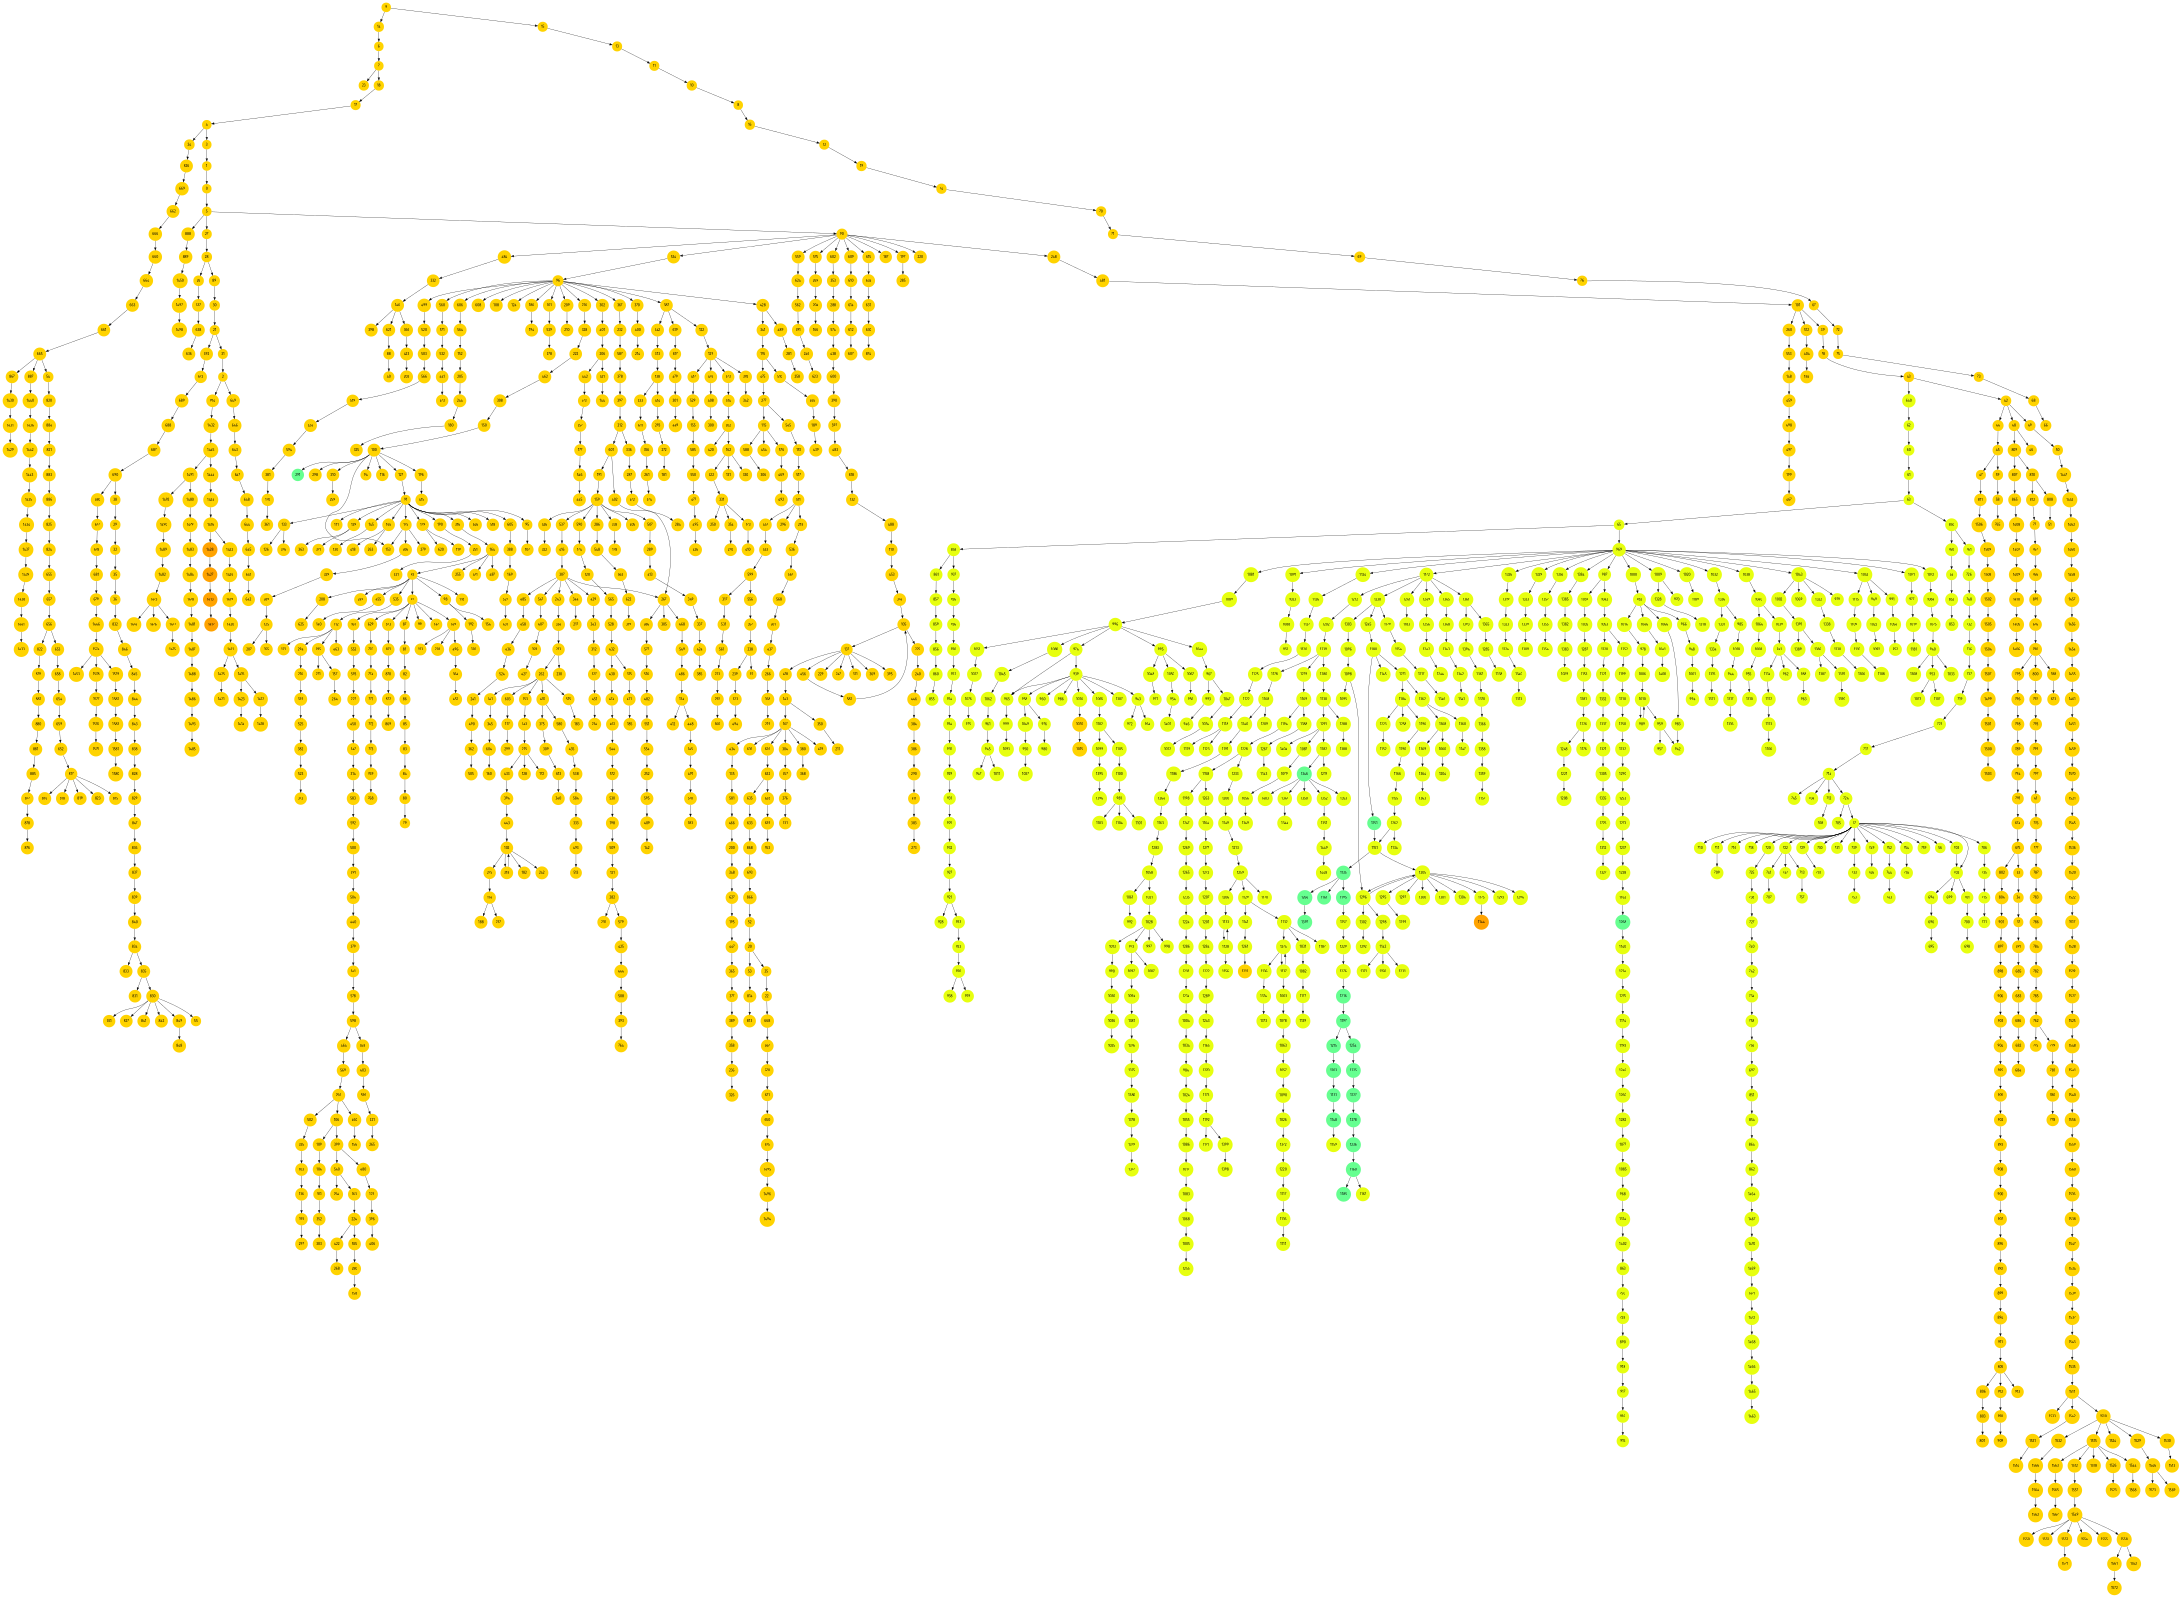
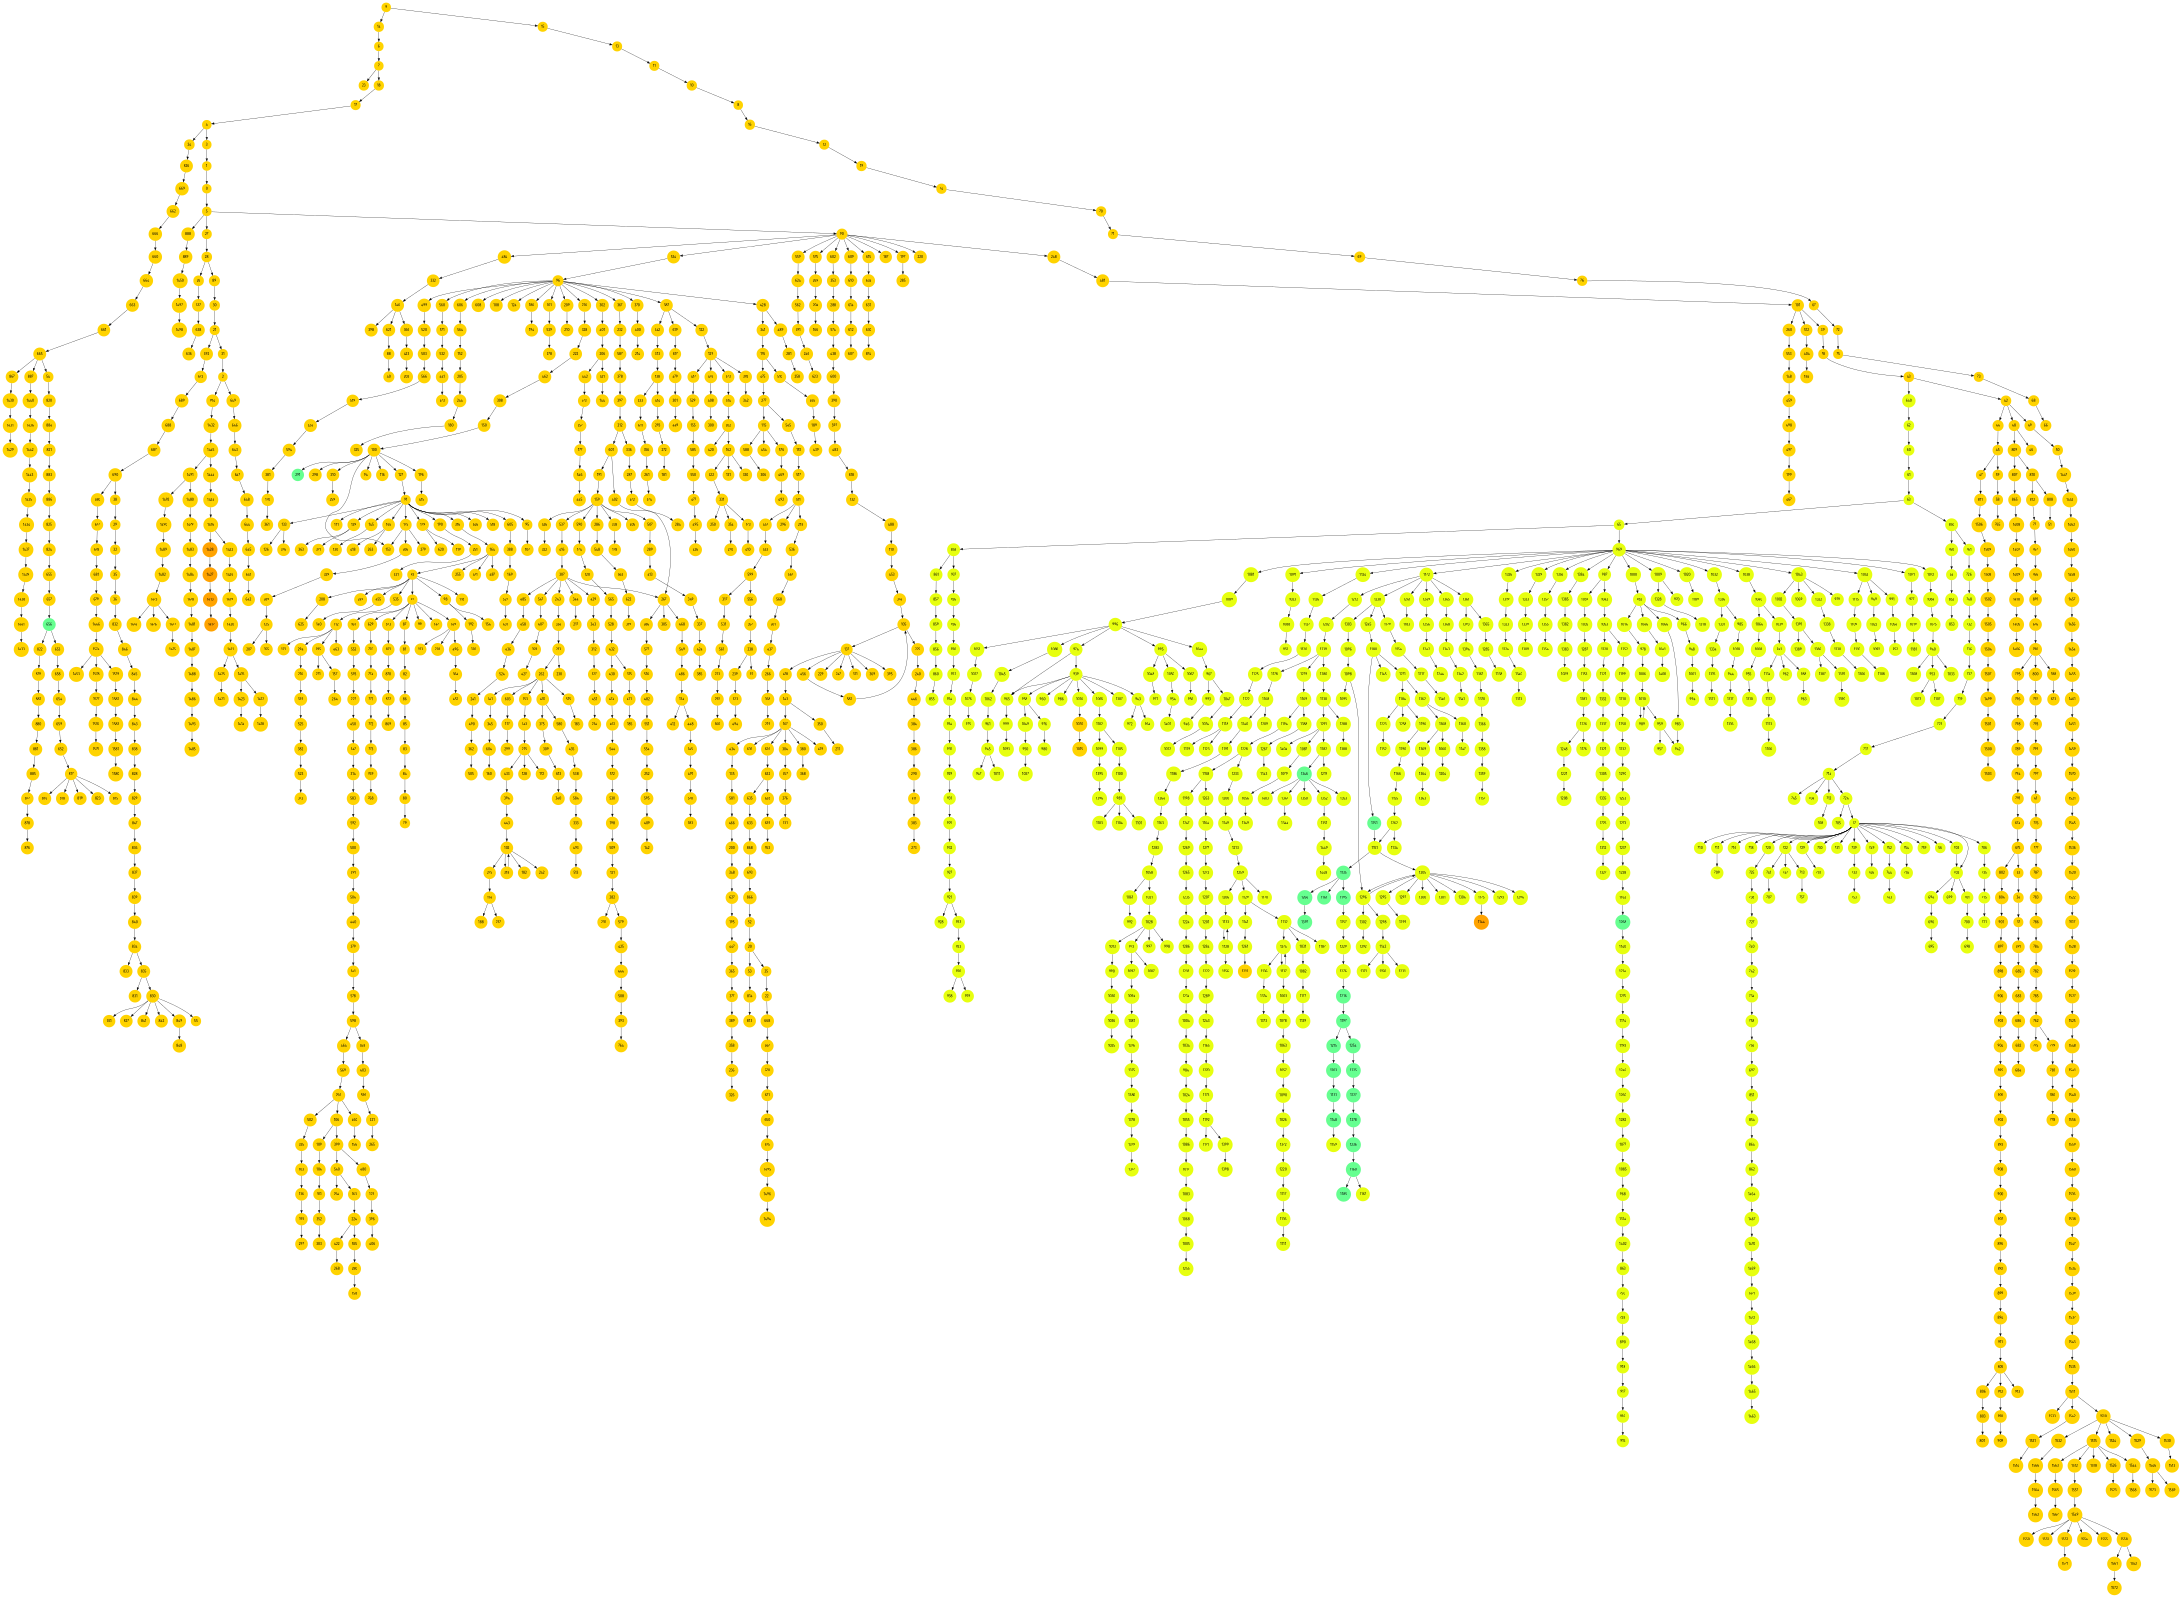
(49, 625) -> (49, 625)
